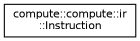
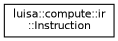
(70, 21) -> (59, 21)
